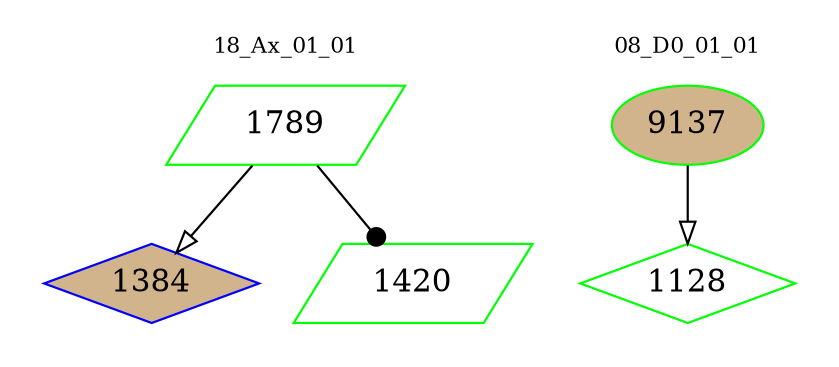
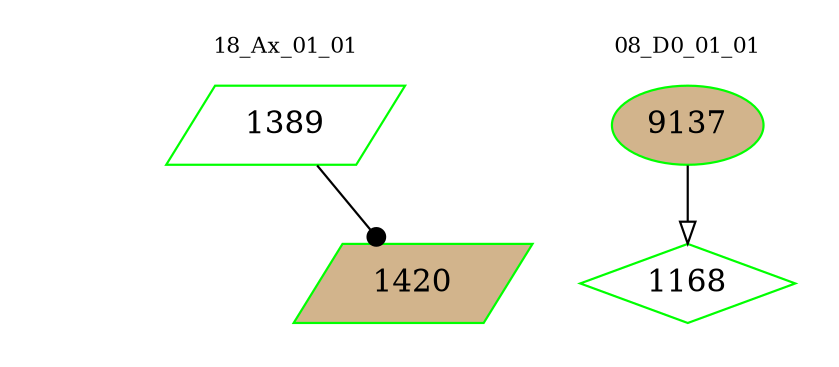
(286, 125) -> (286, 125)
(152, 283) -> none
(413, 283) -> (413, 283)
(688, 283) -> (688, 283)
